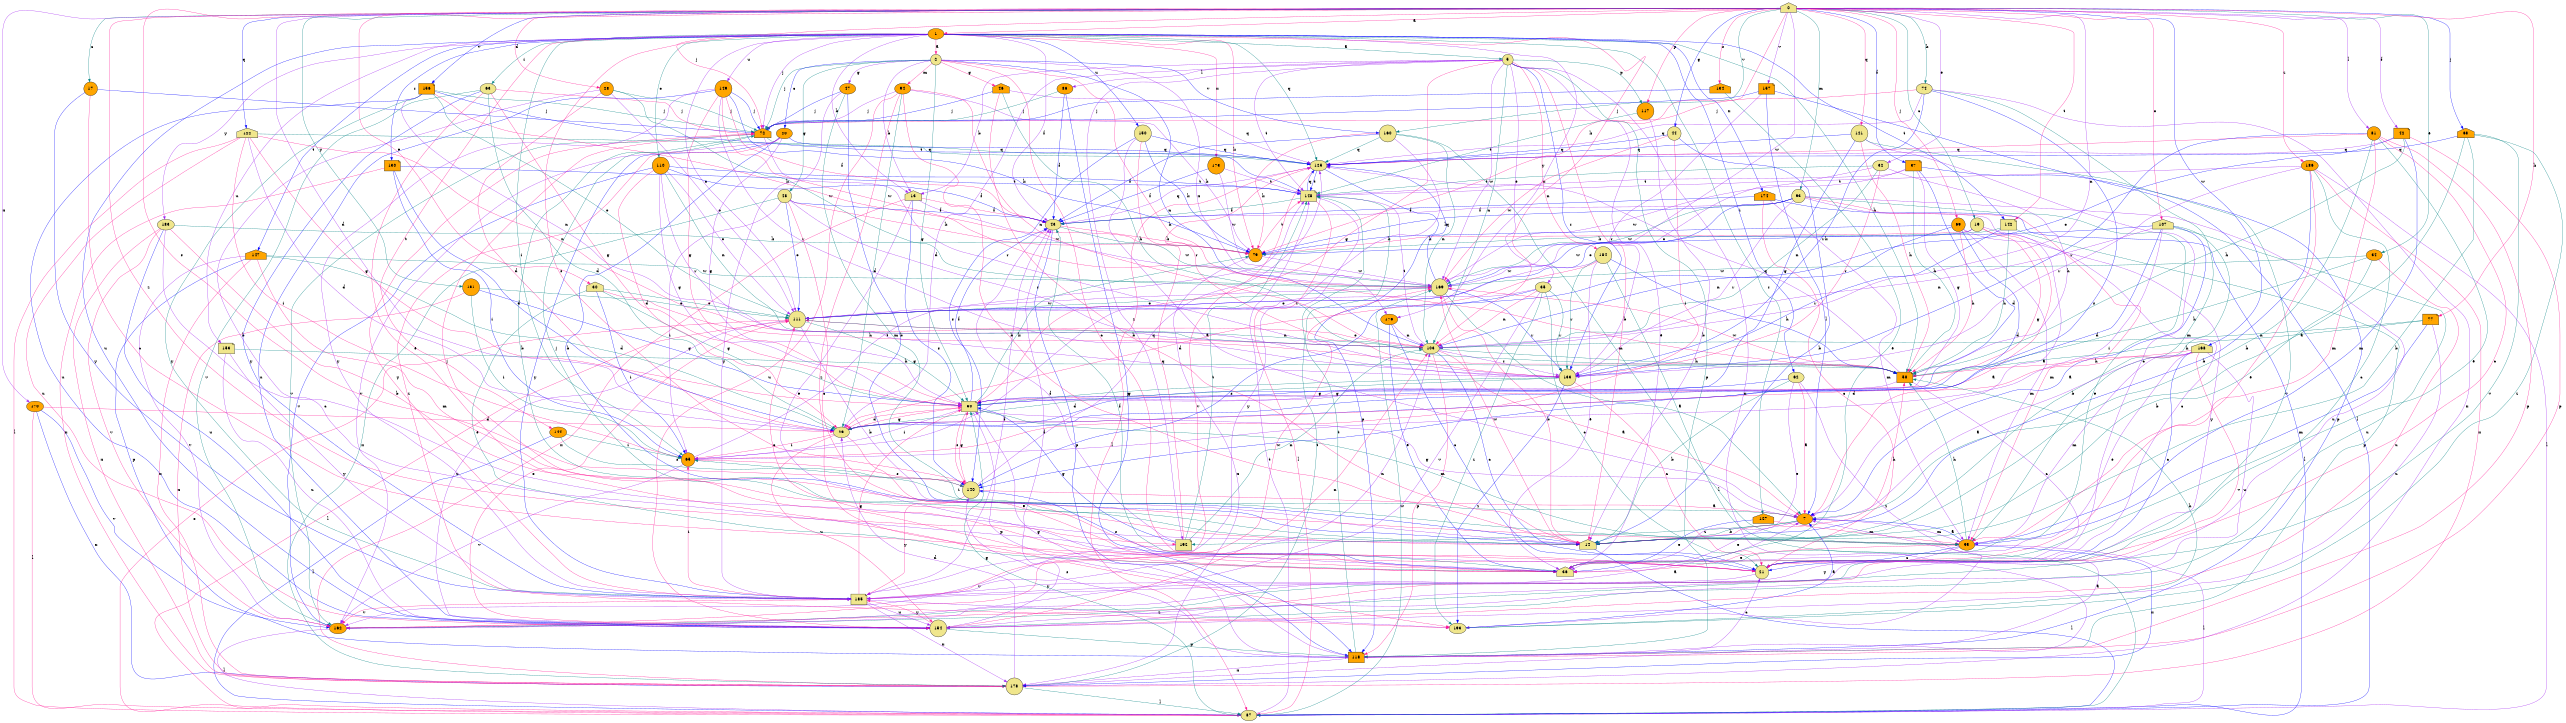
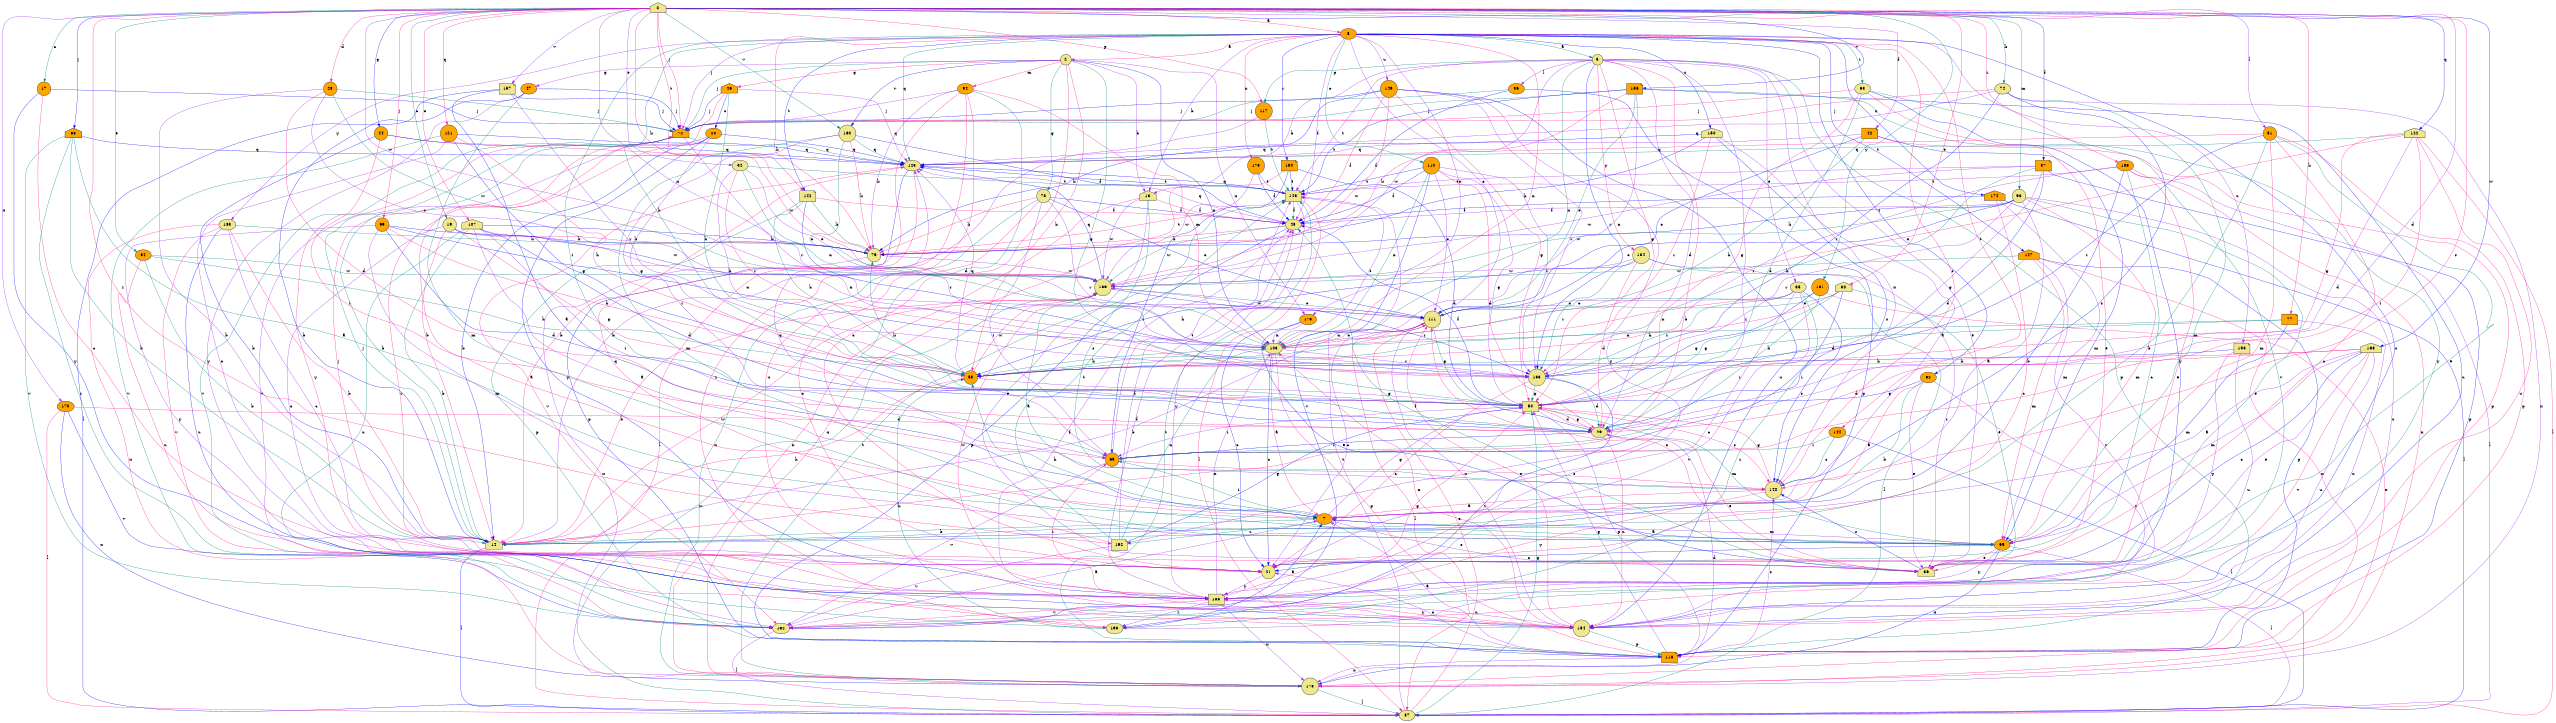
(936, 34) -> (1348, 34)
(796, 74) -> (722, 109)
(1720, 89) -> none
(1767, 89) -> (507, 89)
(1143, 133) -> (1712, 133)
(1674, 133) -> (381, 133)
(1859, 133) -> (449, 133)
(785, 196) -> (1044, 196)
none -> (1037, 212)
(1041, 225) -> (1198, 225)
(1255, 255) -> (874, 255)
(1826, 319) -> (567, 319)
(933, 350) -> (1356, 471)
(1065, 364) -> (1576, 364)
(1796, 377) -> (1928, 377)
(1905, 377) -> (971, 377)
(2046, 389) -> (855, 441)
(1591, 419) -> (1947, 419)
(1396, 436) -> (1415, 443)
(766, 448) -> (1356, 442)
(1598, 459) -> (1566, 471)
(1763, 519) -> none
(2041, 555) -> (1341, 412)
(2083, 622) -> (1812, 211)
(338, 628) -> (781, 628)
